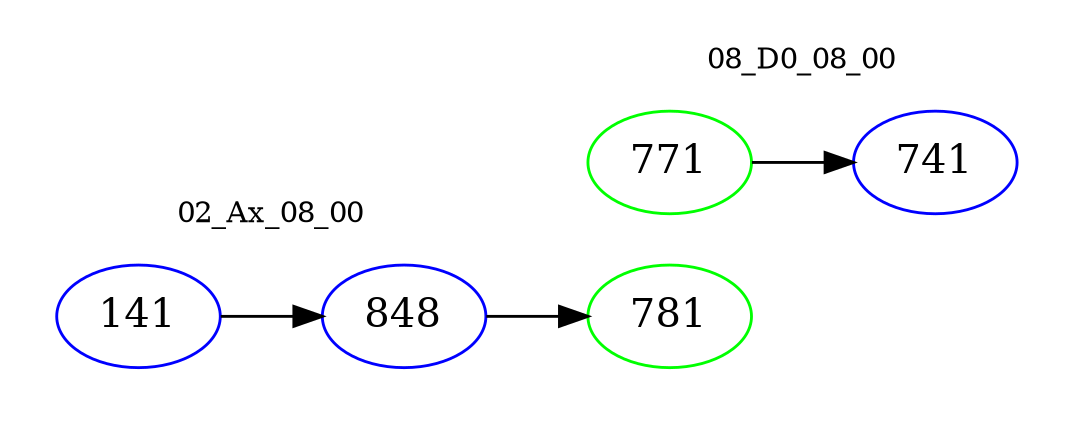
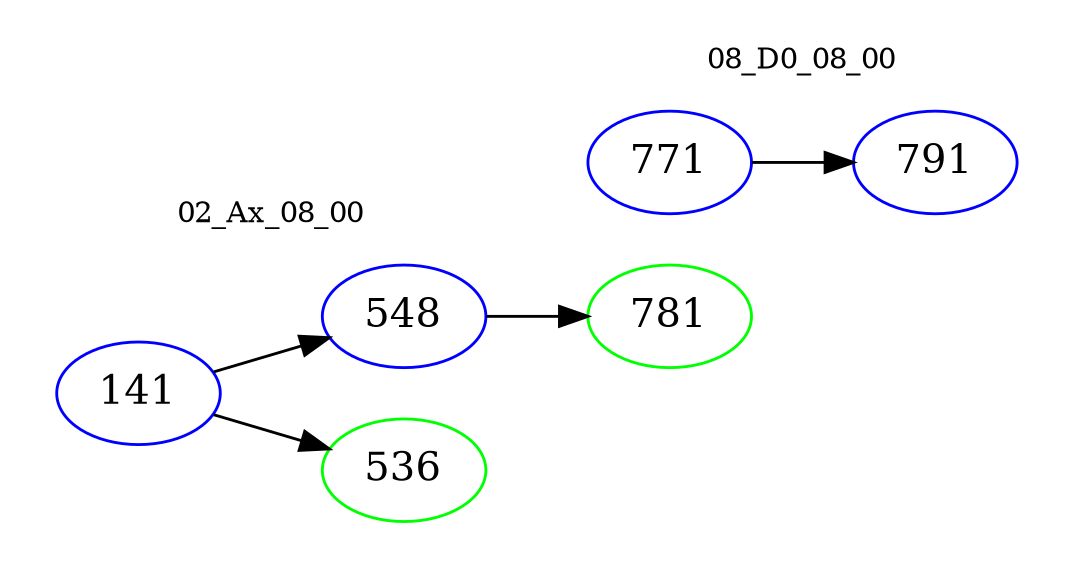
(670, 162) -> (670, 162)
(935, 162) -> (935, 162)
(404, 316) -> (404, 316)
none -> (404, 470)
